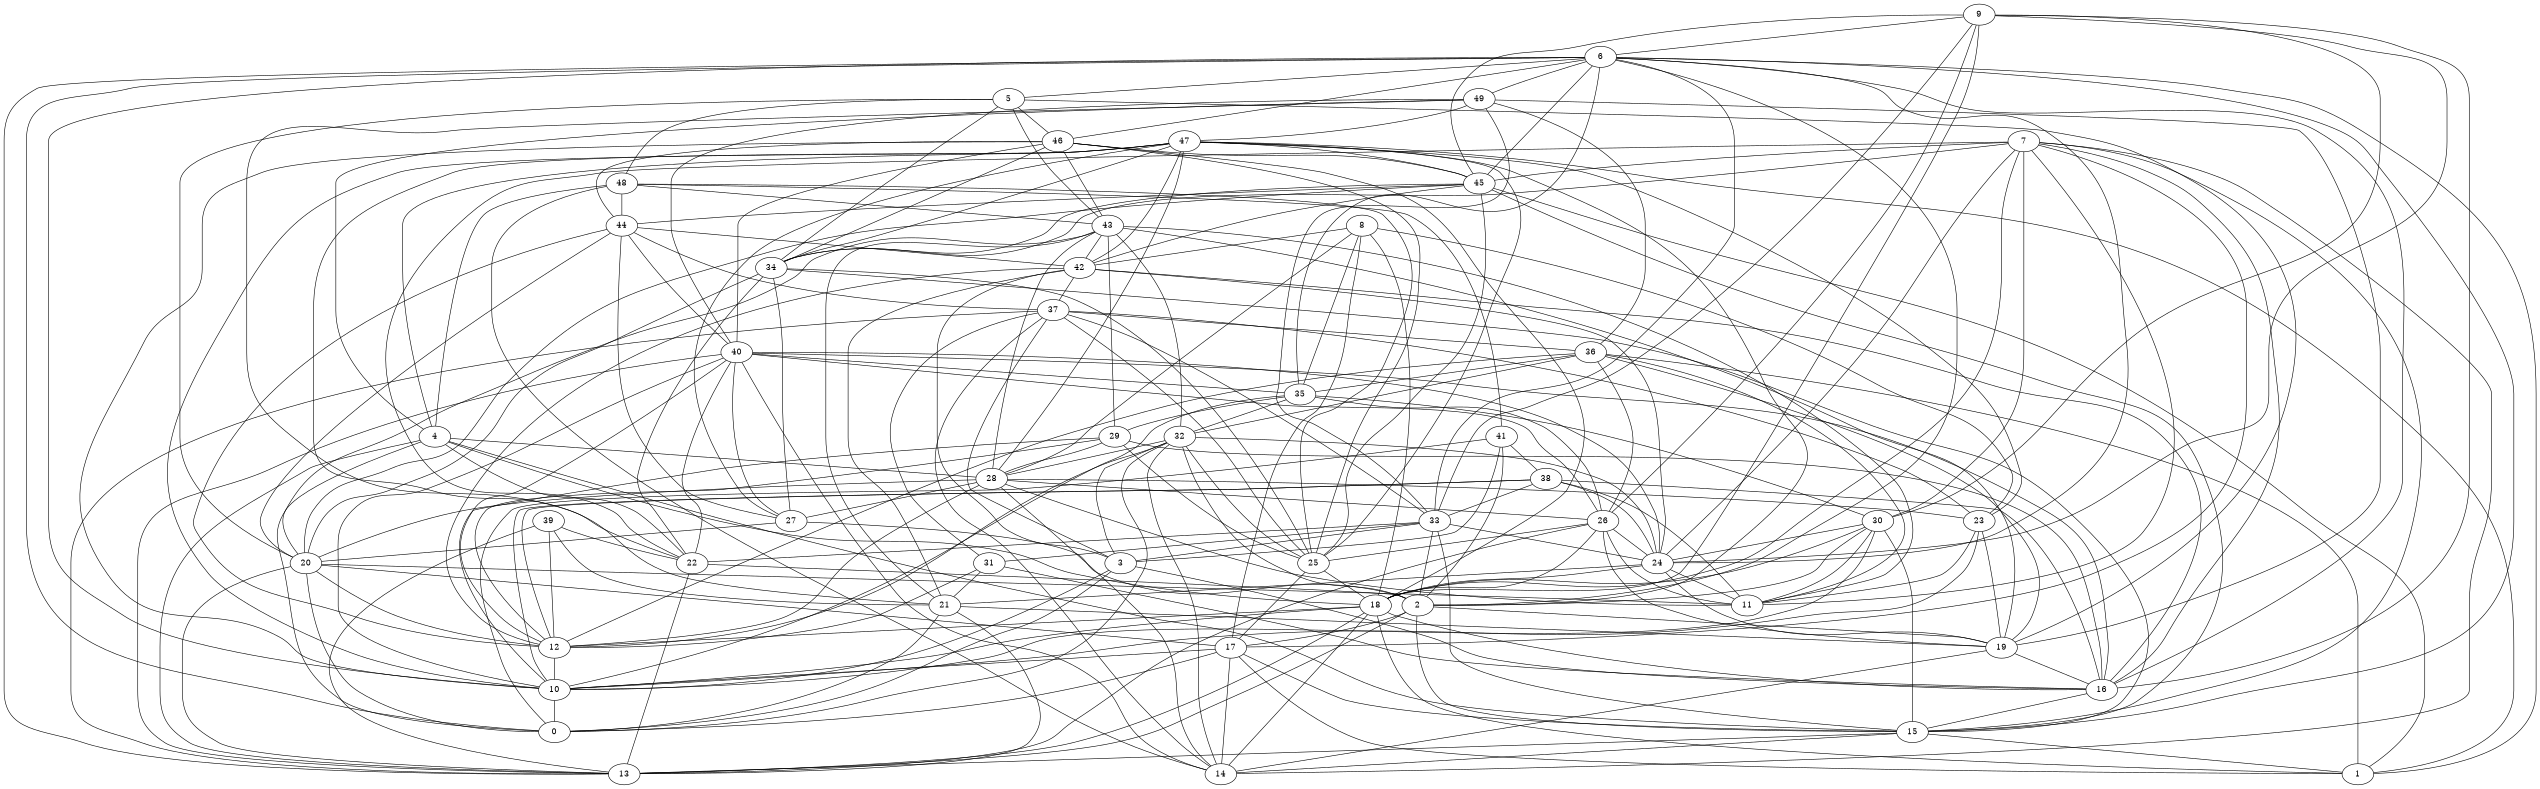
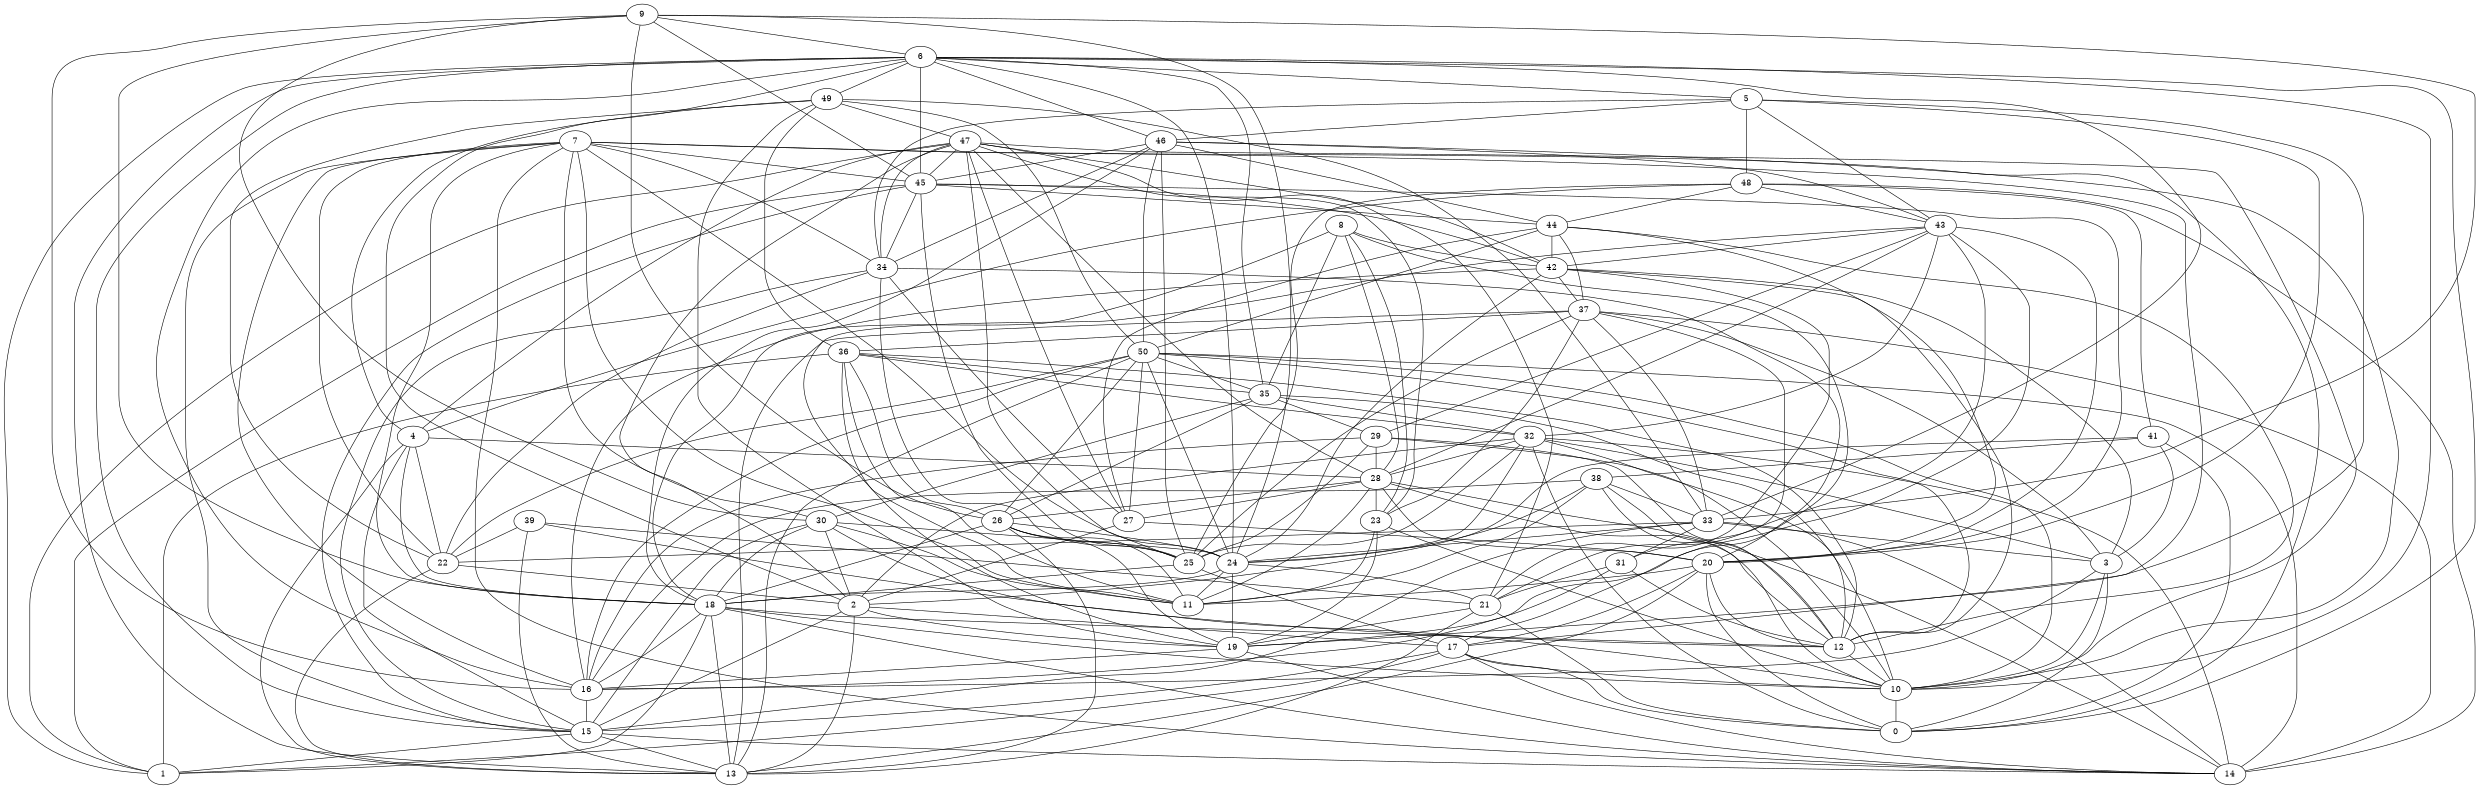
(737, 352) -> (1143, 352)
(1427, 559) -> (1990, 605)
(296, 636) -> (2058, 174)
